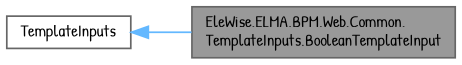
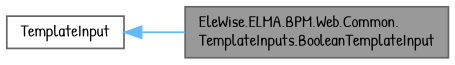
(69, 32) -> (65, 32)
